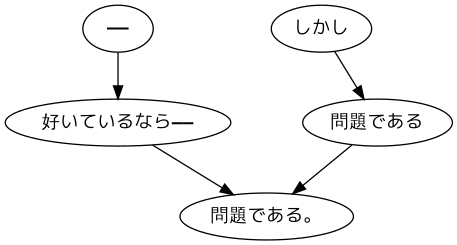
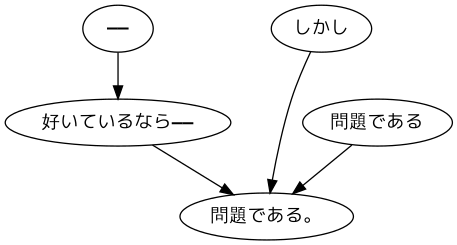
(346, 70) -> (287, 115)
